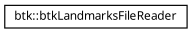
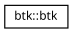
(96, 17) -> (36, 17)
